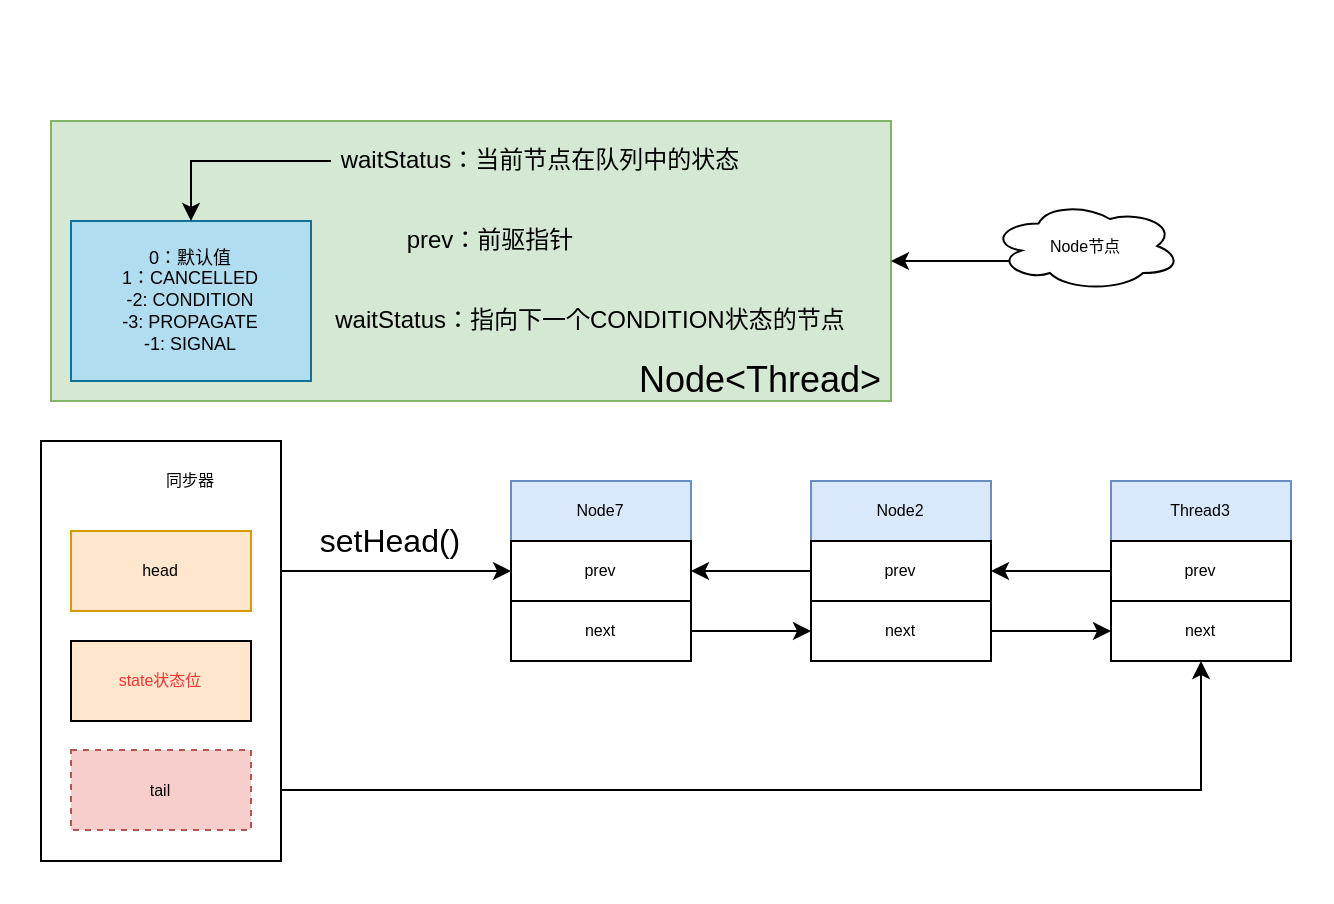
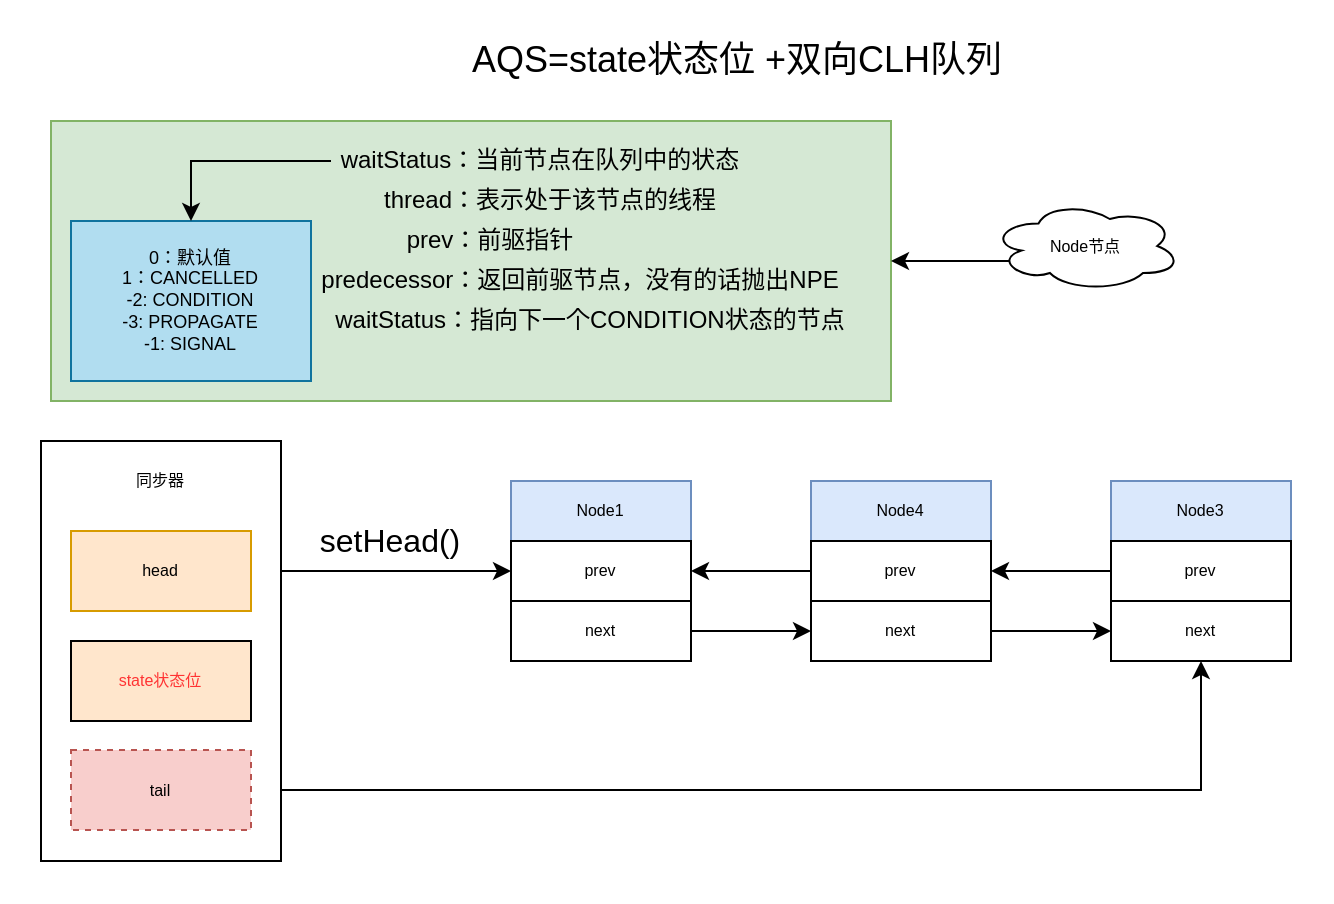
none -> (738, 61)
none -> (551, 201)
none -> (581, 281)
(761, 381) -> none
(191, 481) -> (161, 481)
(601, 511) -> (601, 511)
(901, 511) -> (901, 511)
(1201, 511) -> (1201, 511)
